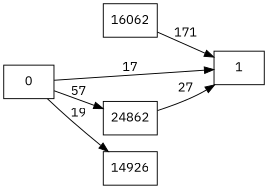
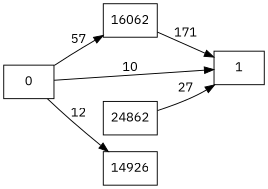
(130, 67) -> (130, 67)
(74, 98) -> (75, 53)
(79, 113) -> (79, 113)
